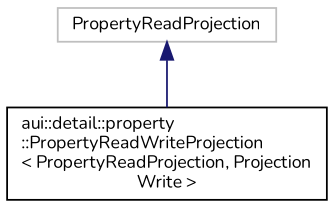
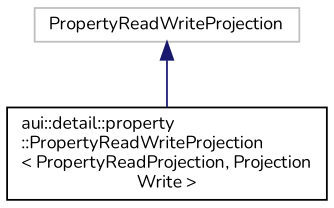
(167, 25) -> (167, 25)
